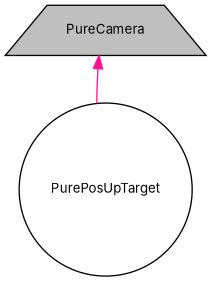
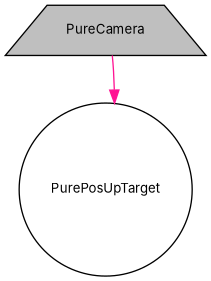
(97, 86) -> (114, 73)
